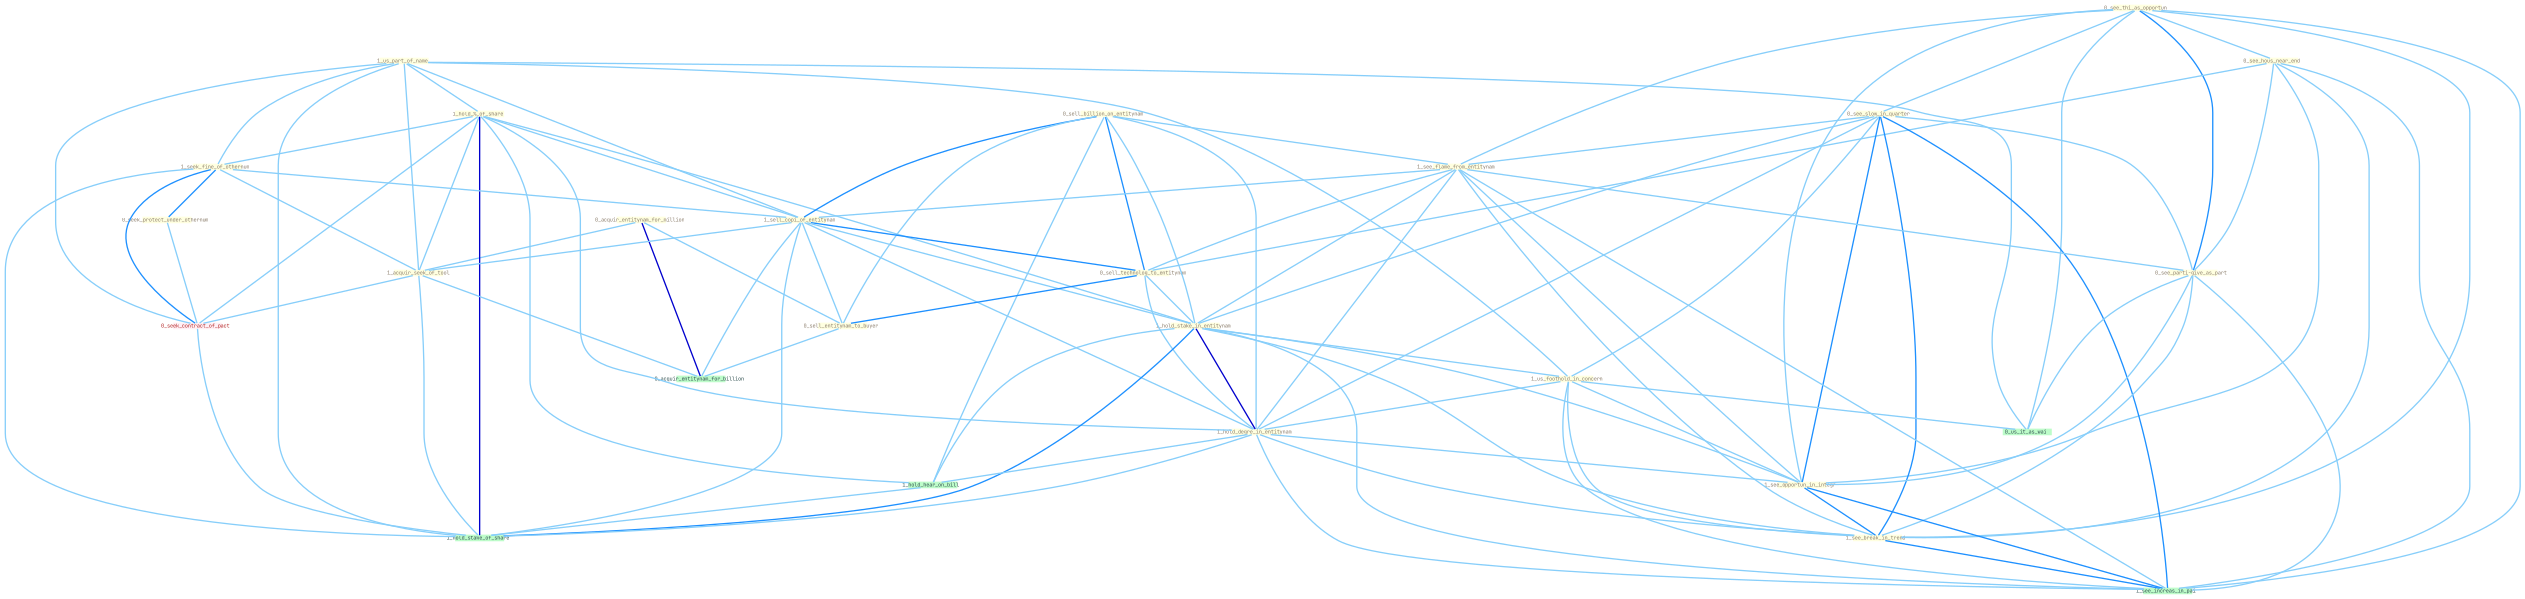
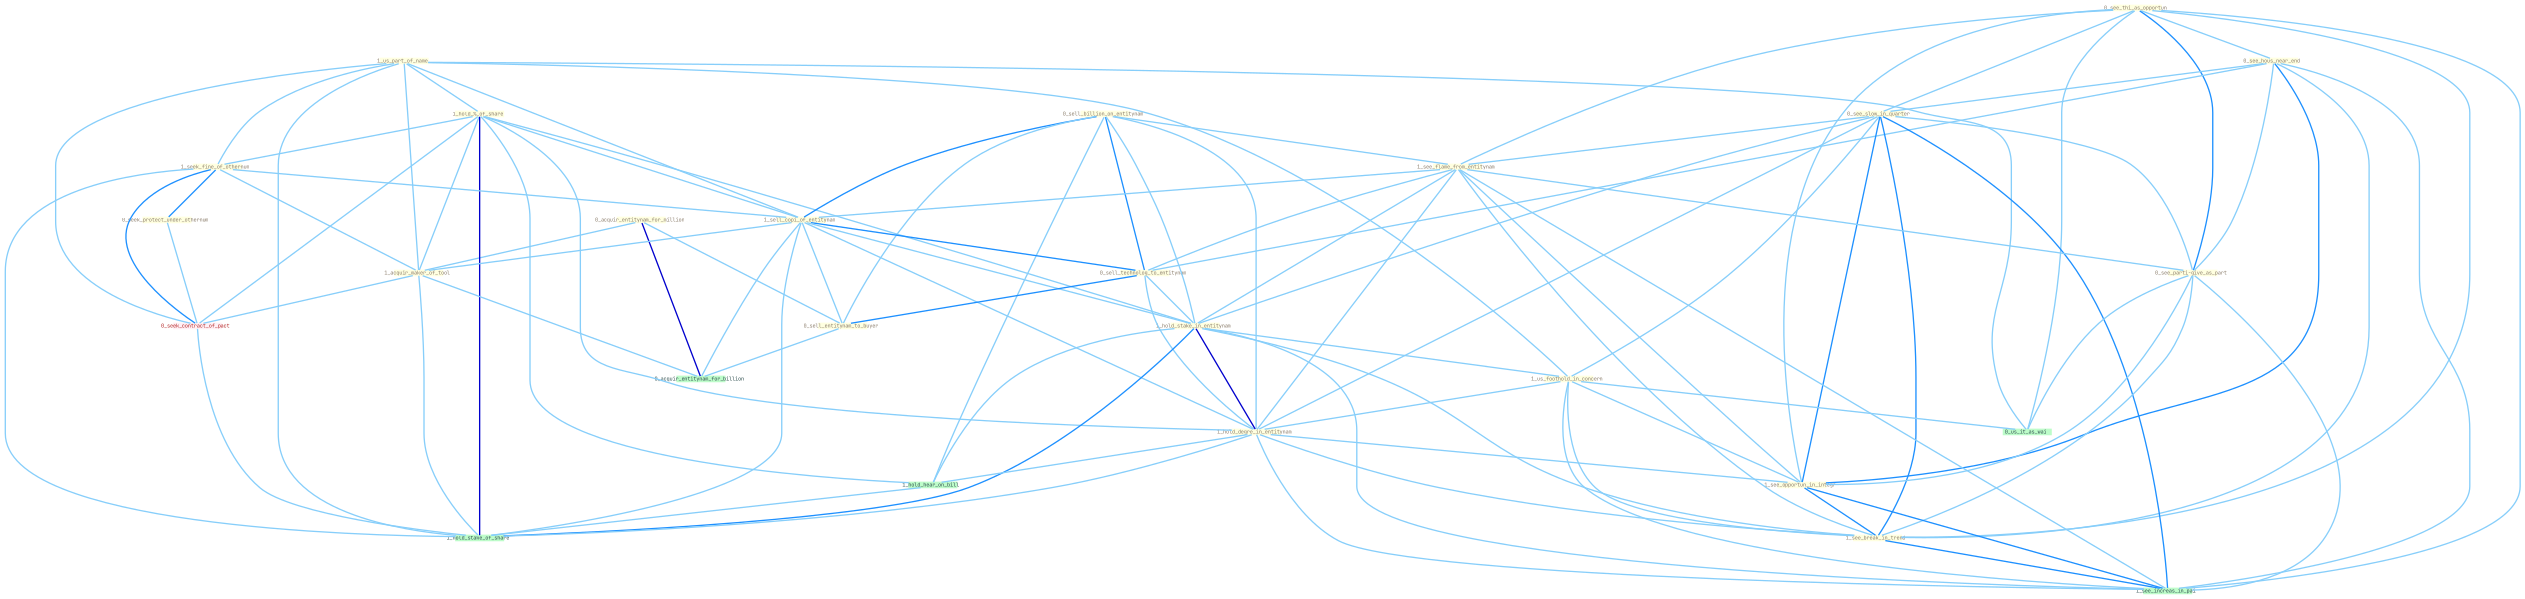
none -> (2077, 87)
(419, 273) -> (419, 273)
(1493, 381) -> none
(2212, 395) -> (2212, 395)
